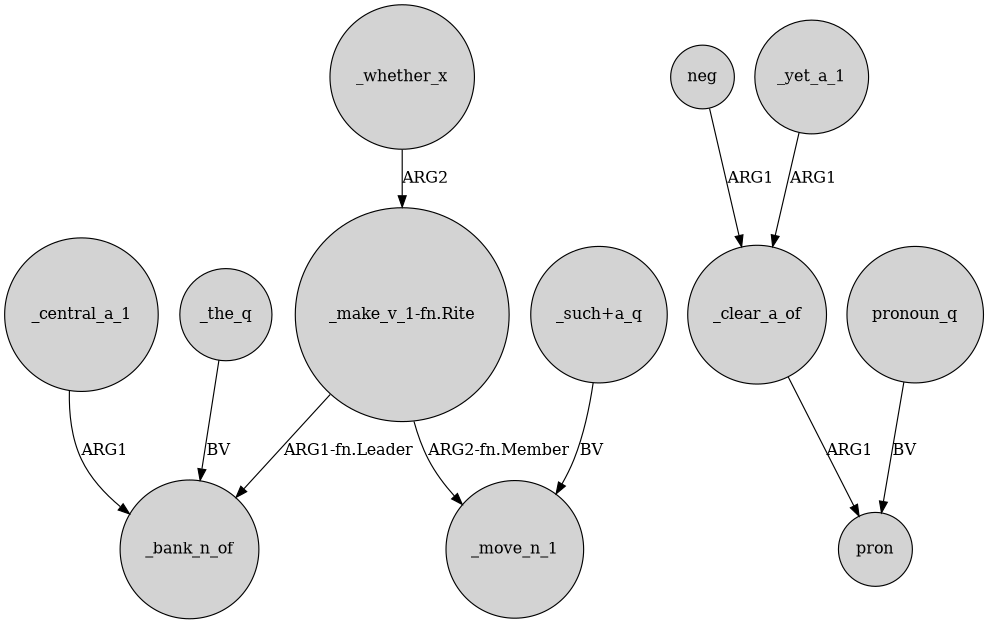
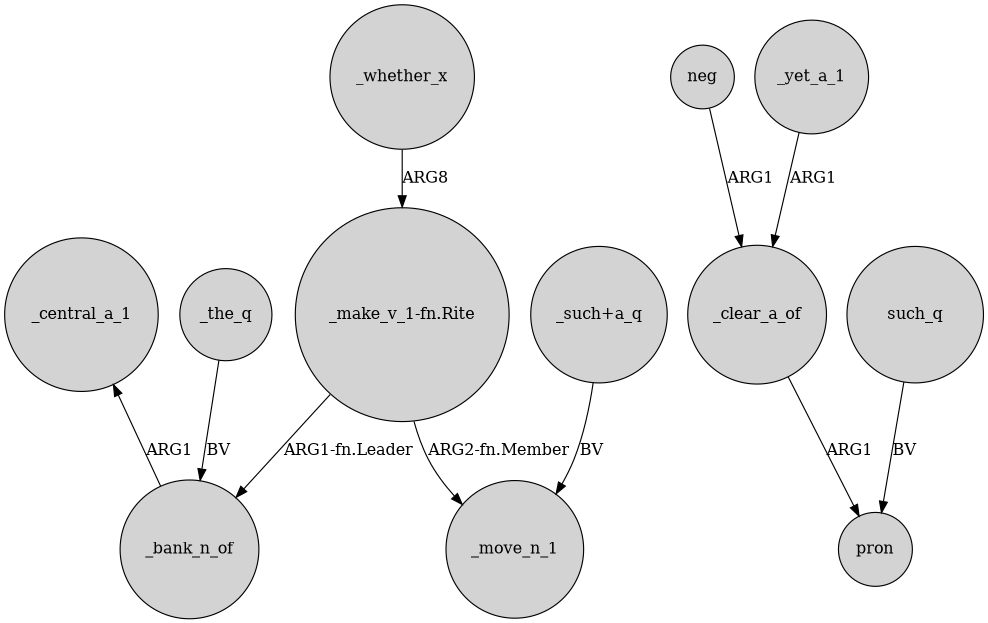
(426, 178) -> (426, 178)
(915, 315) -> (915, 315)
(80, 455) -> (139, 440)
